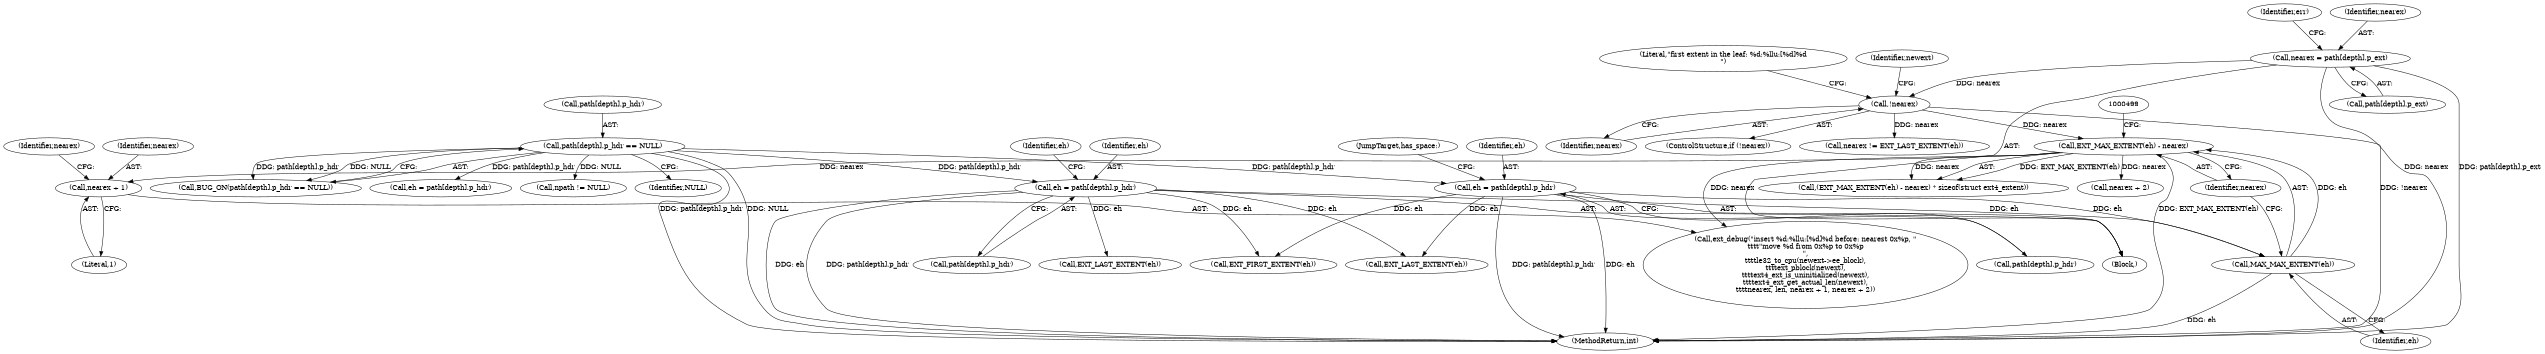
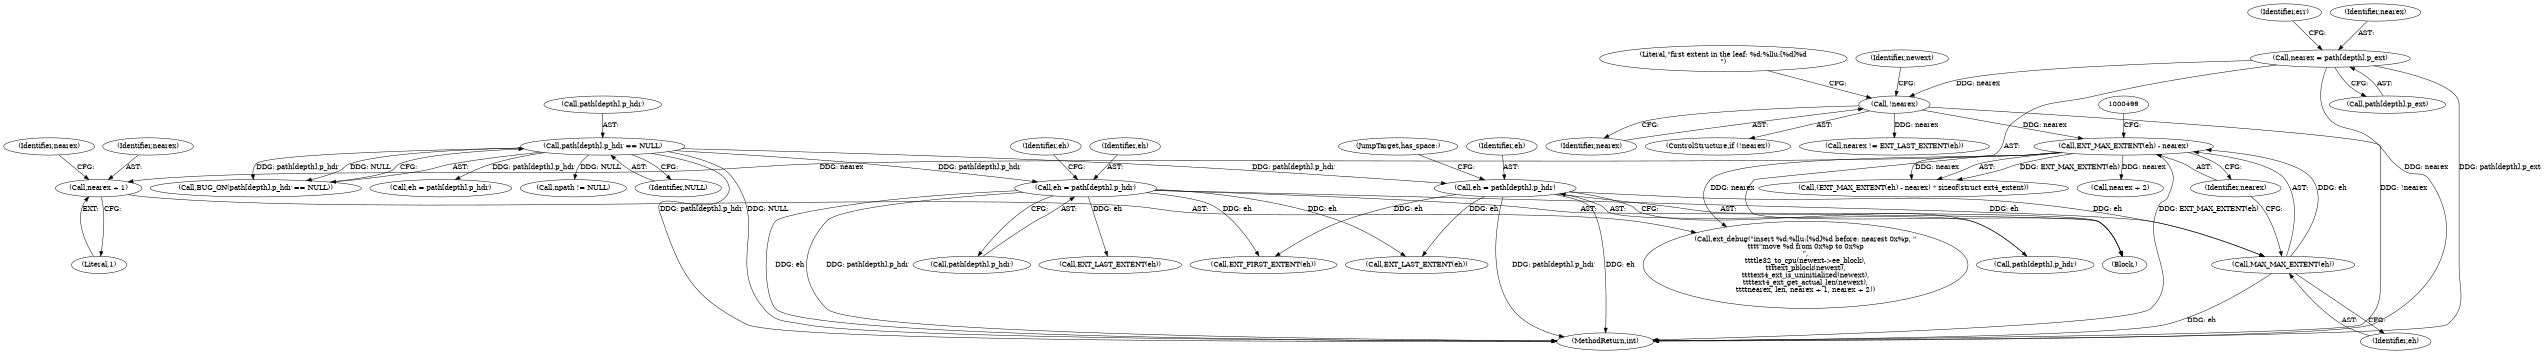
none -> (628, 169)
(92, 209) -> (92, 209)
